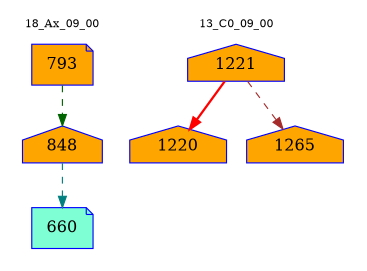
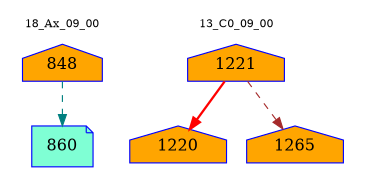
(62, 65) -> none
(62, 228) -> (62, 146)
